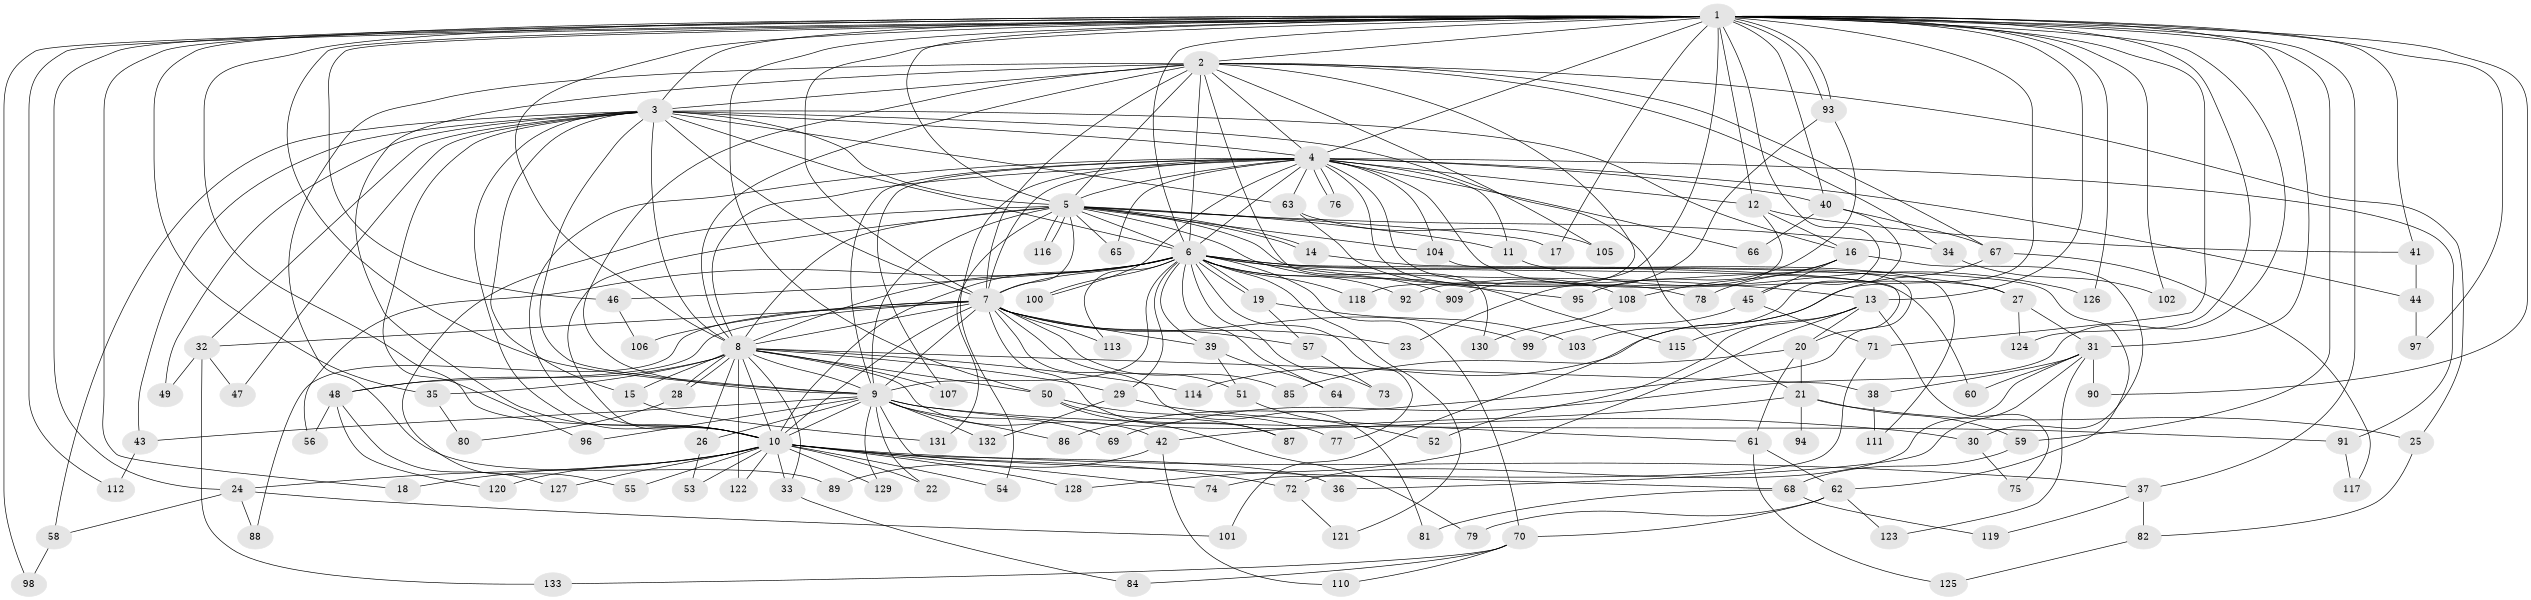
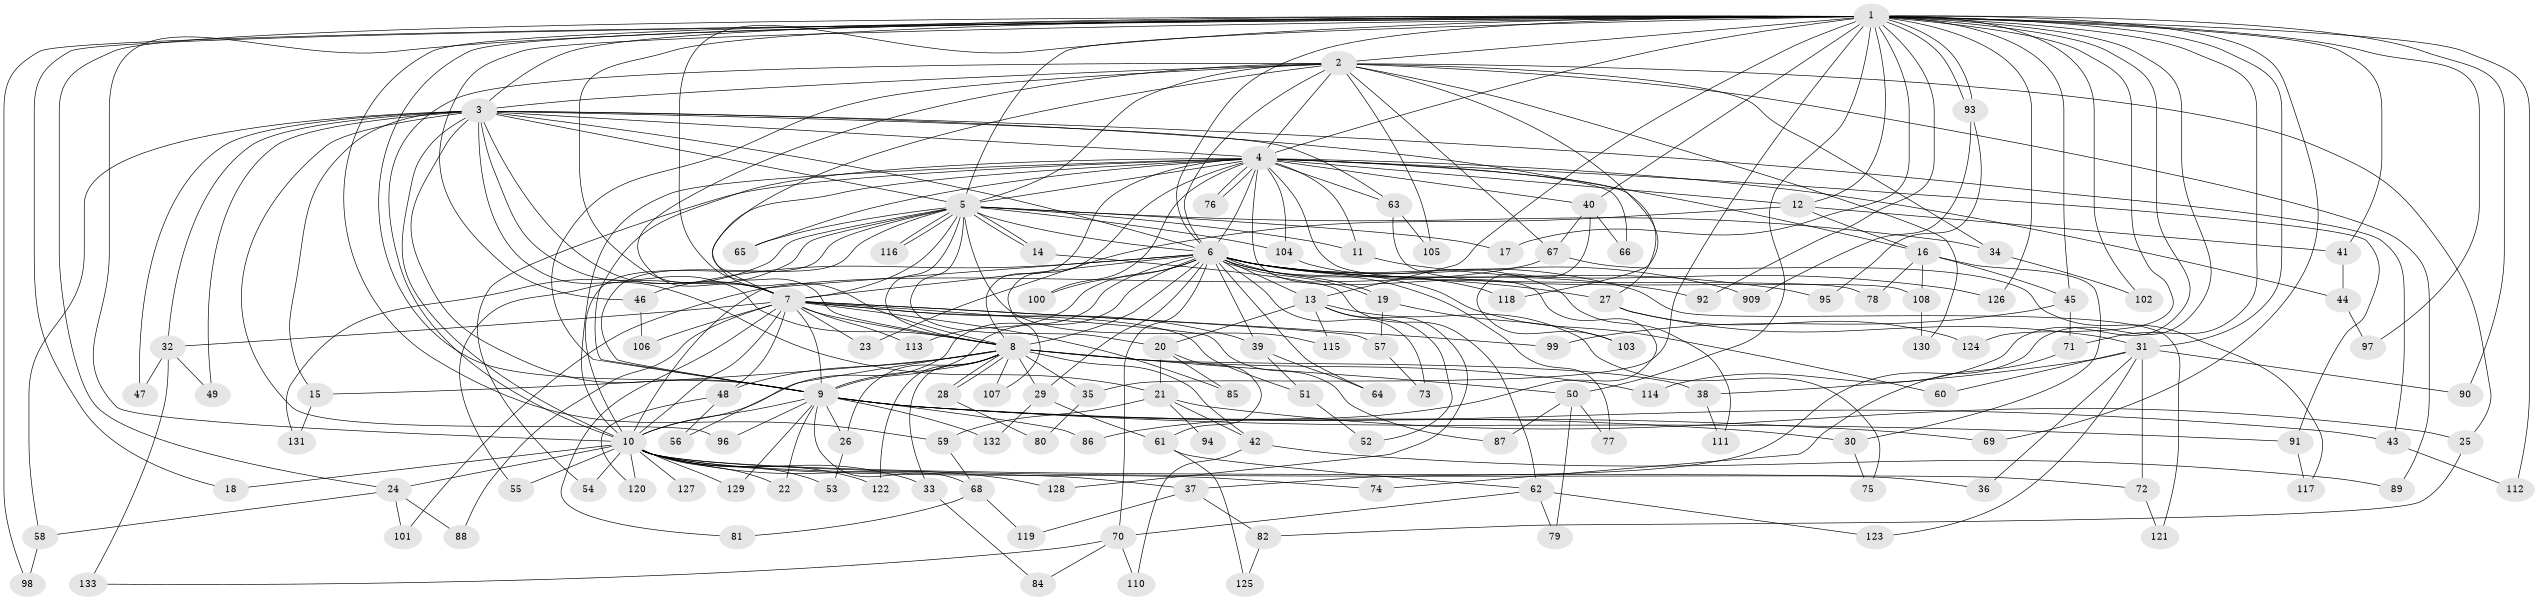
(431, 470) -> none
